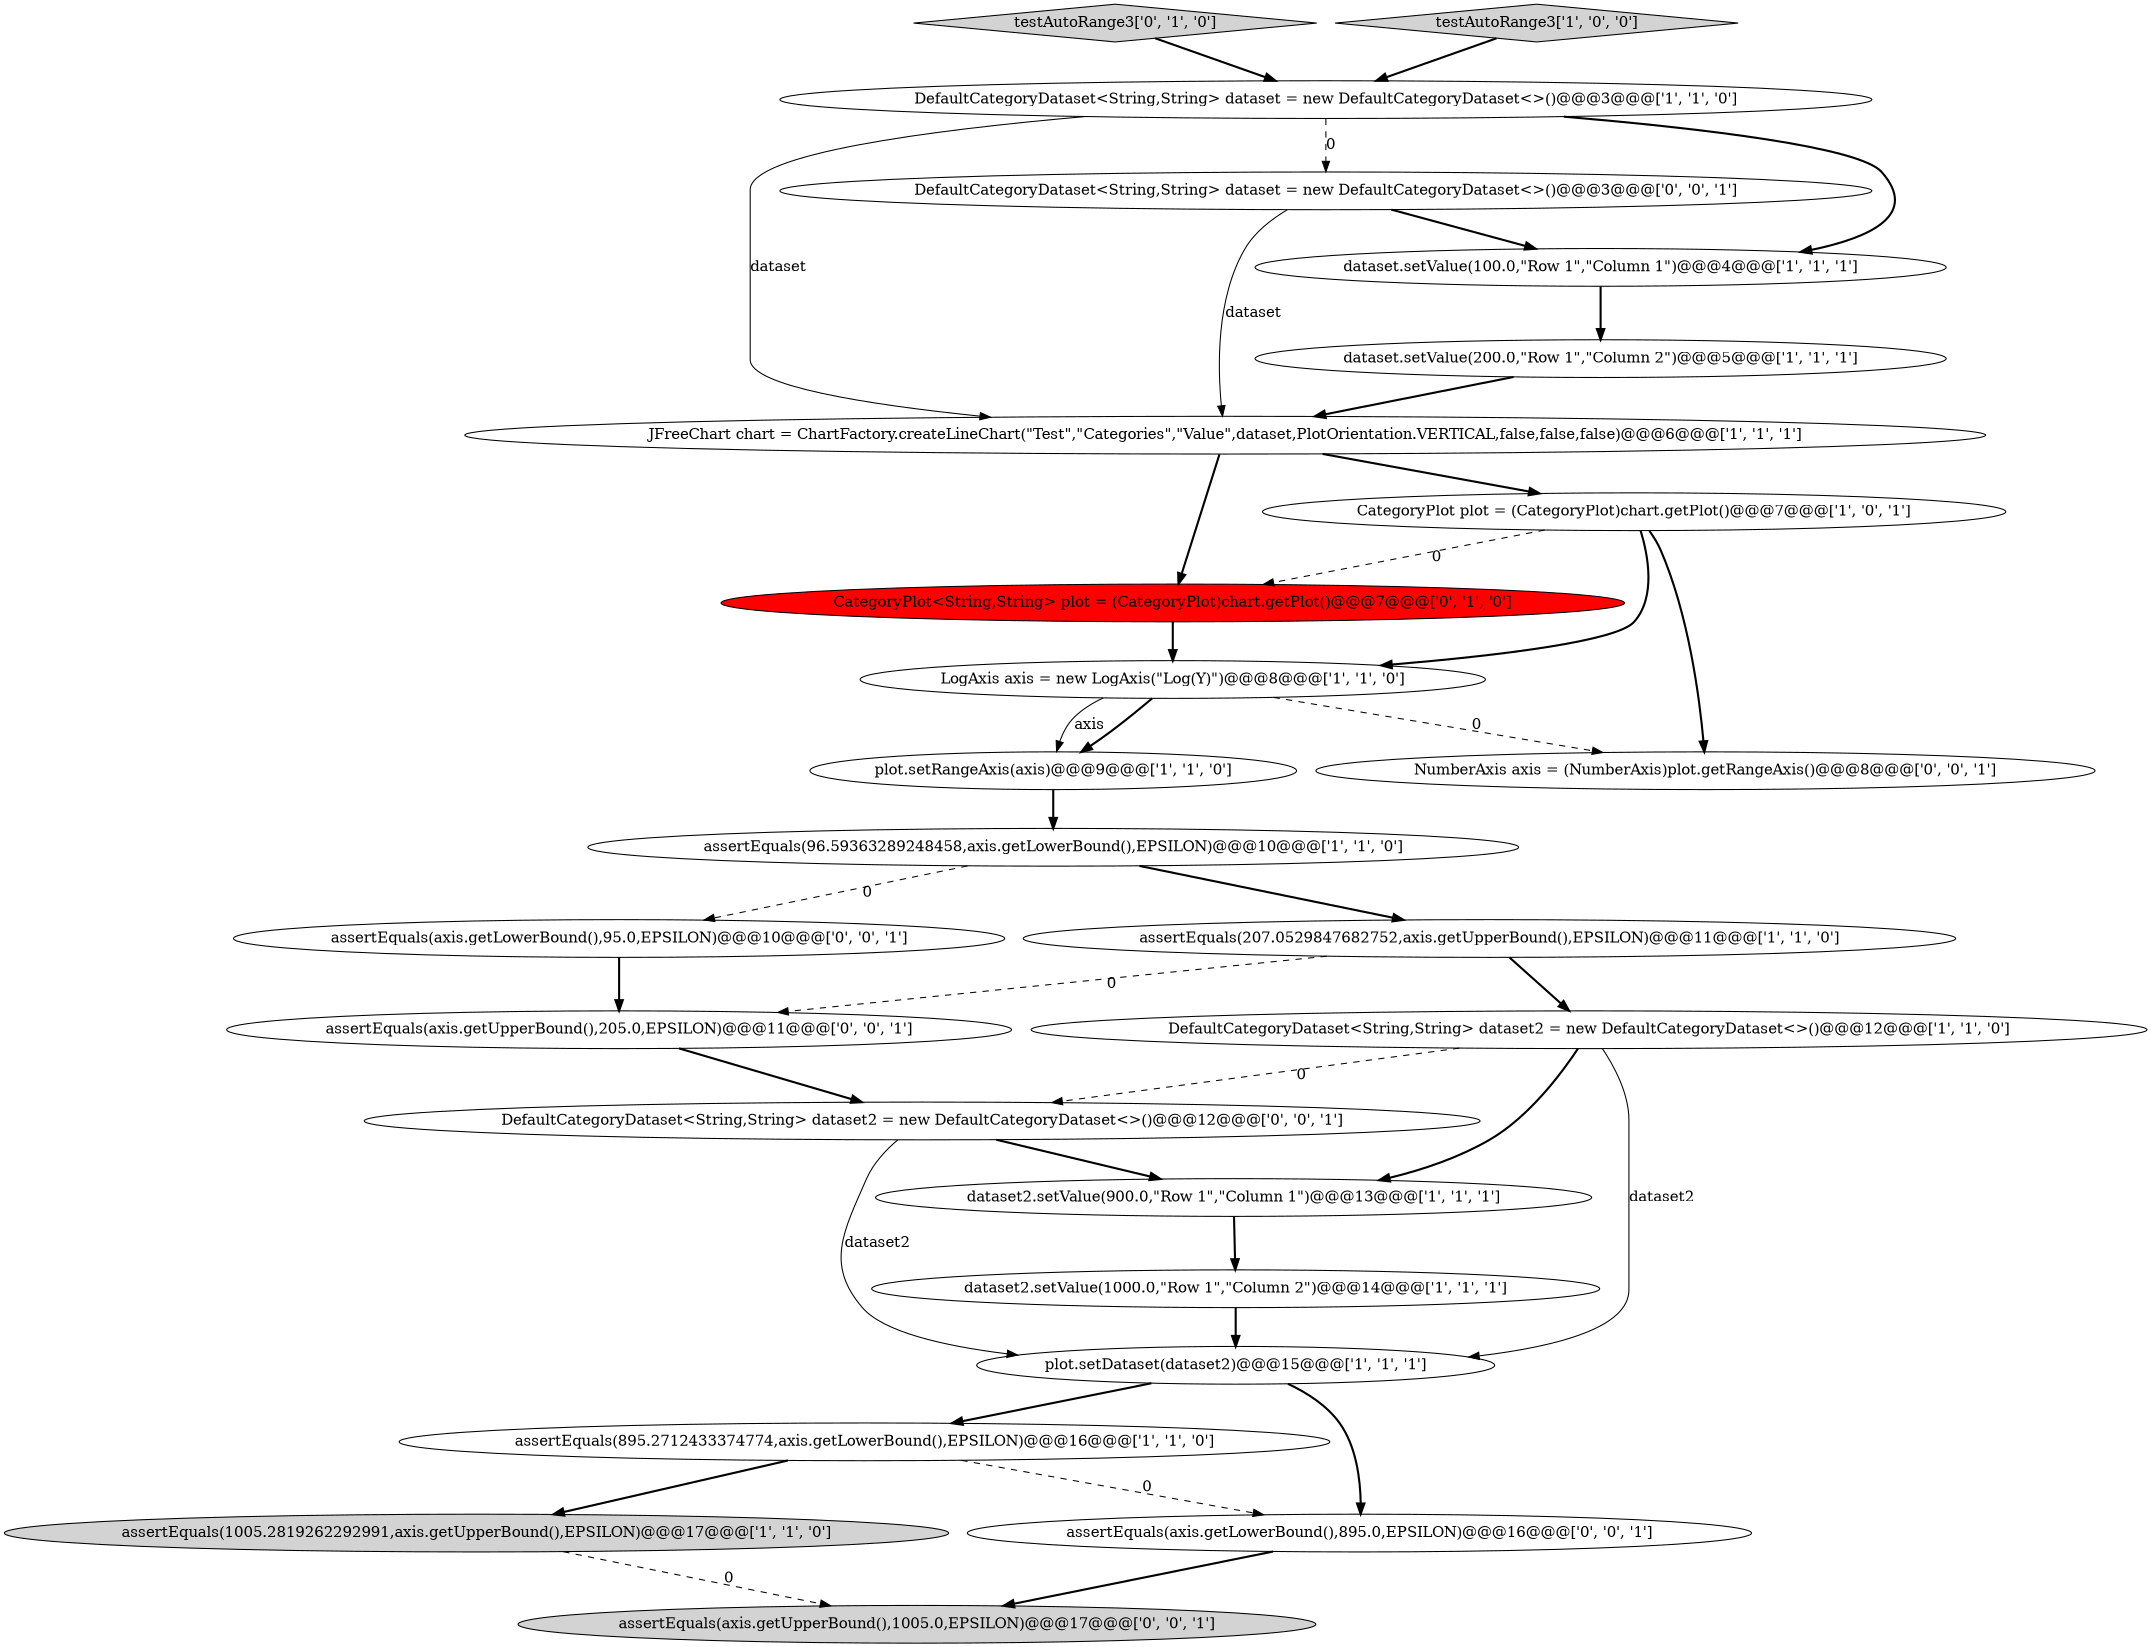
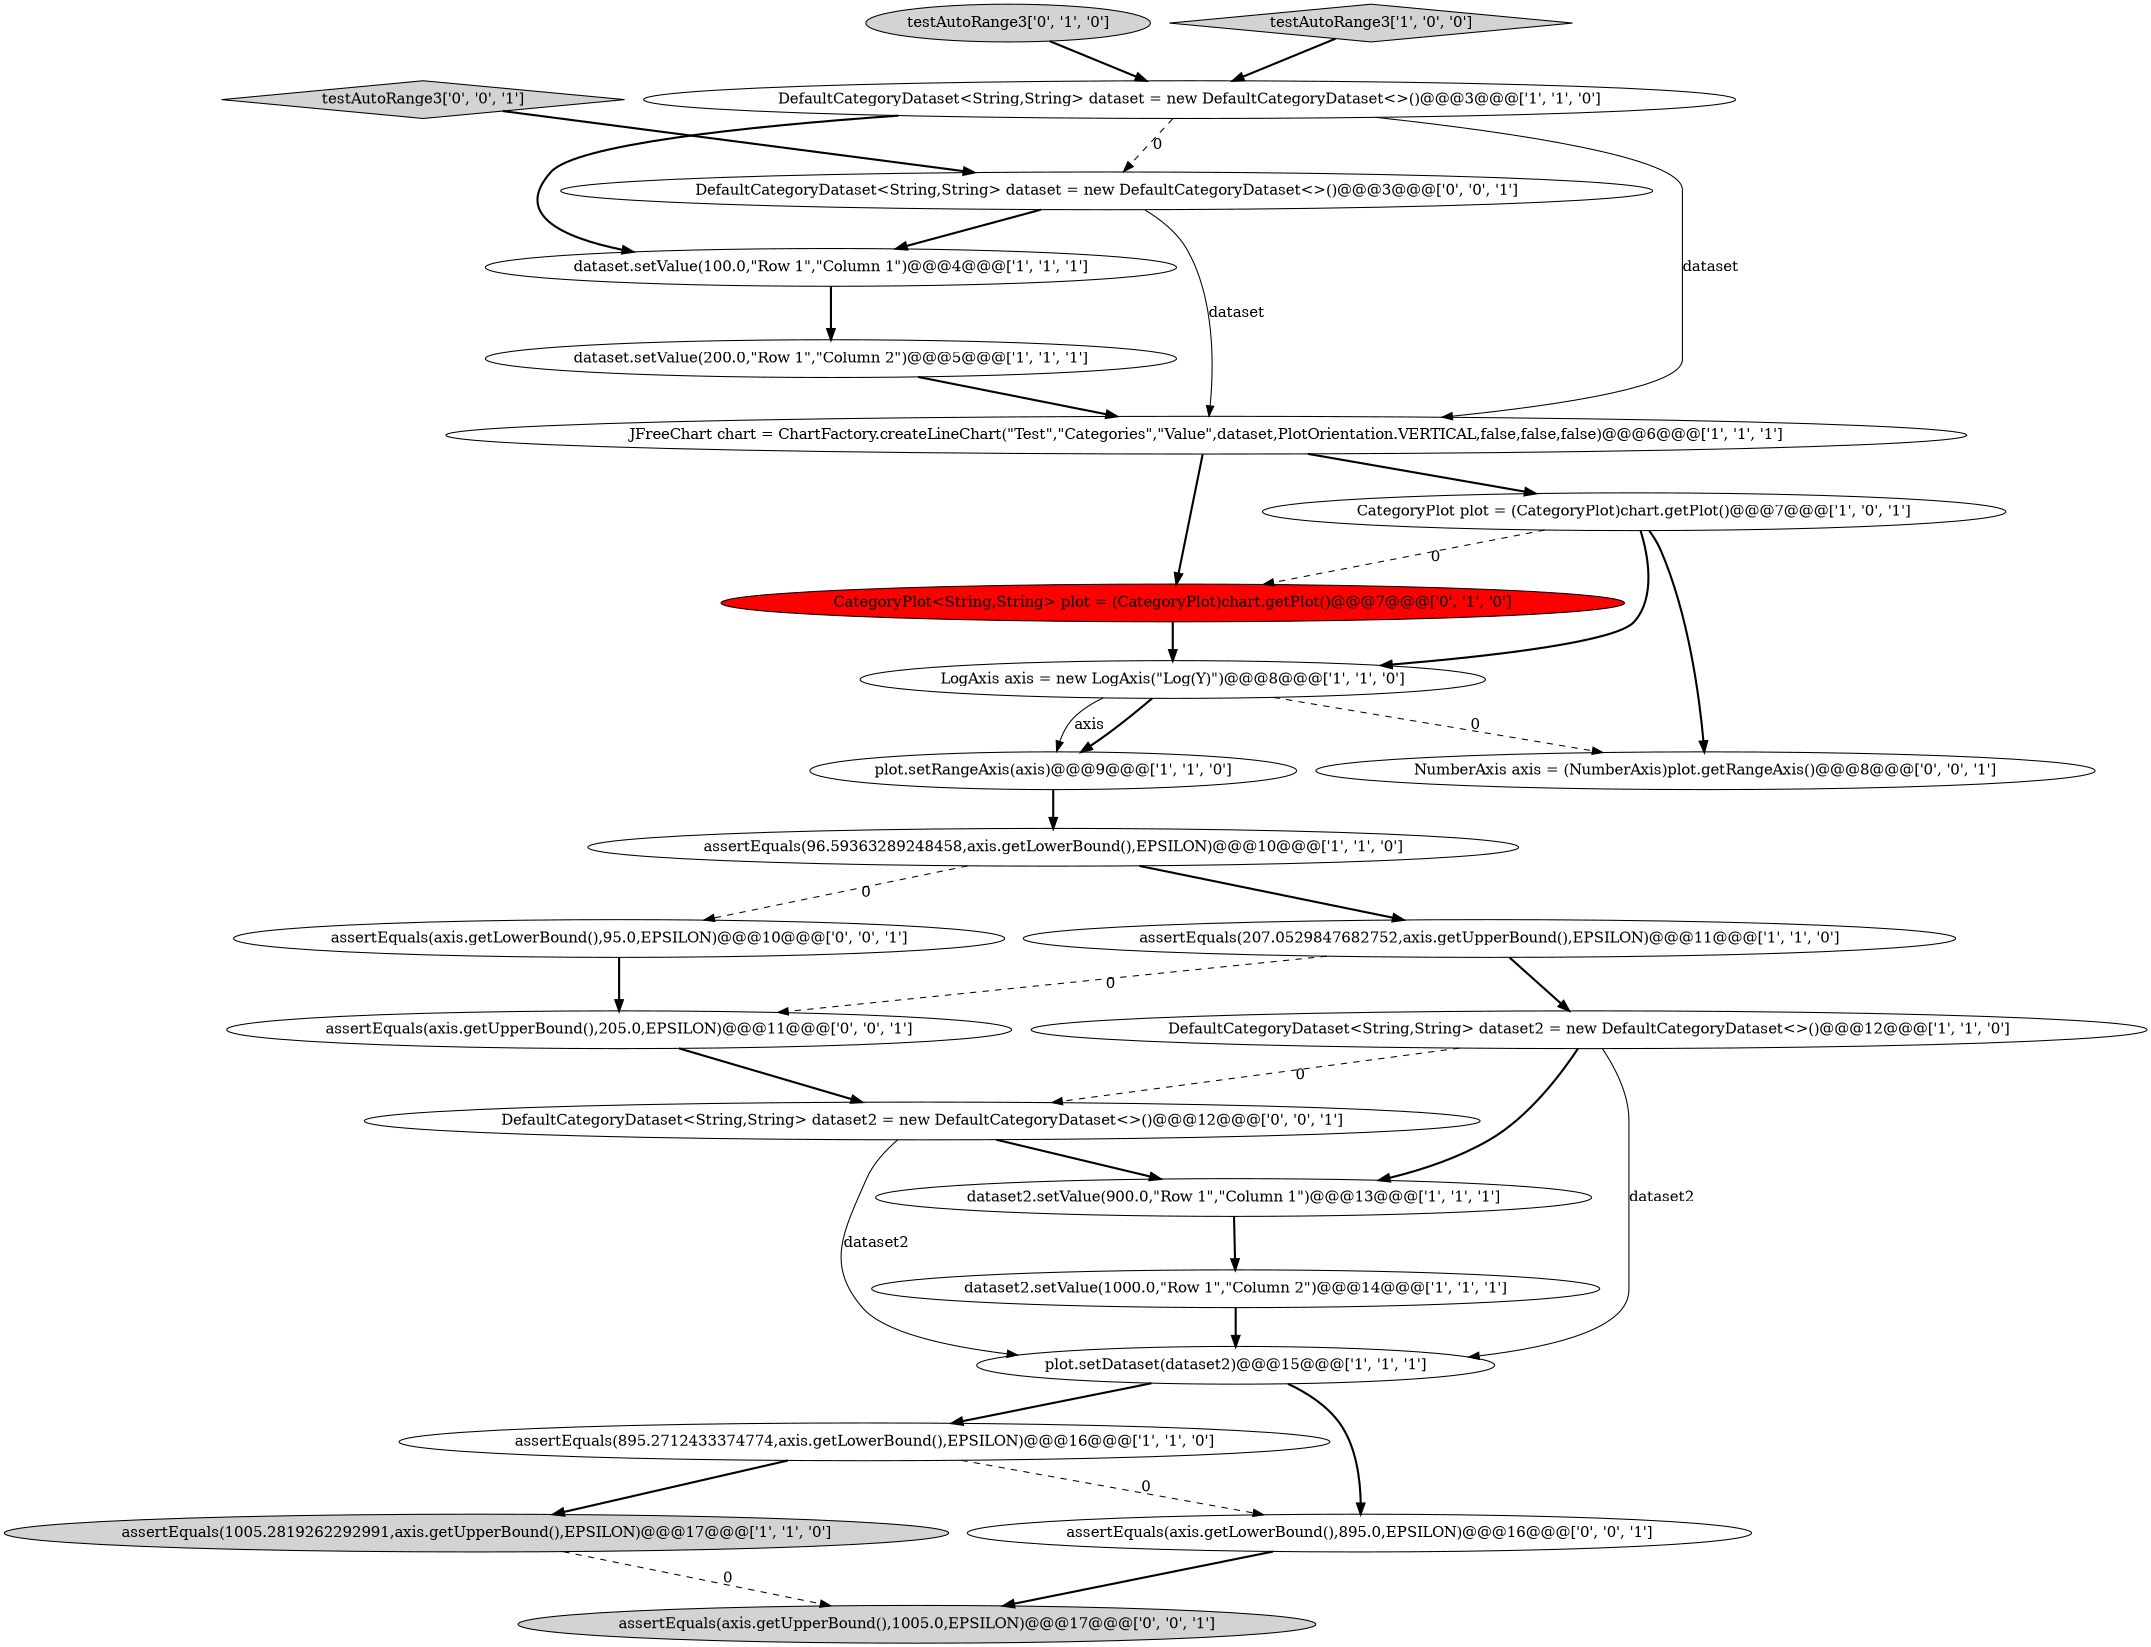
(1115, 23) -> (1008, 23)
none -> (423, 100)
